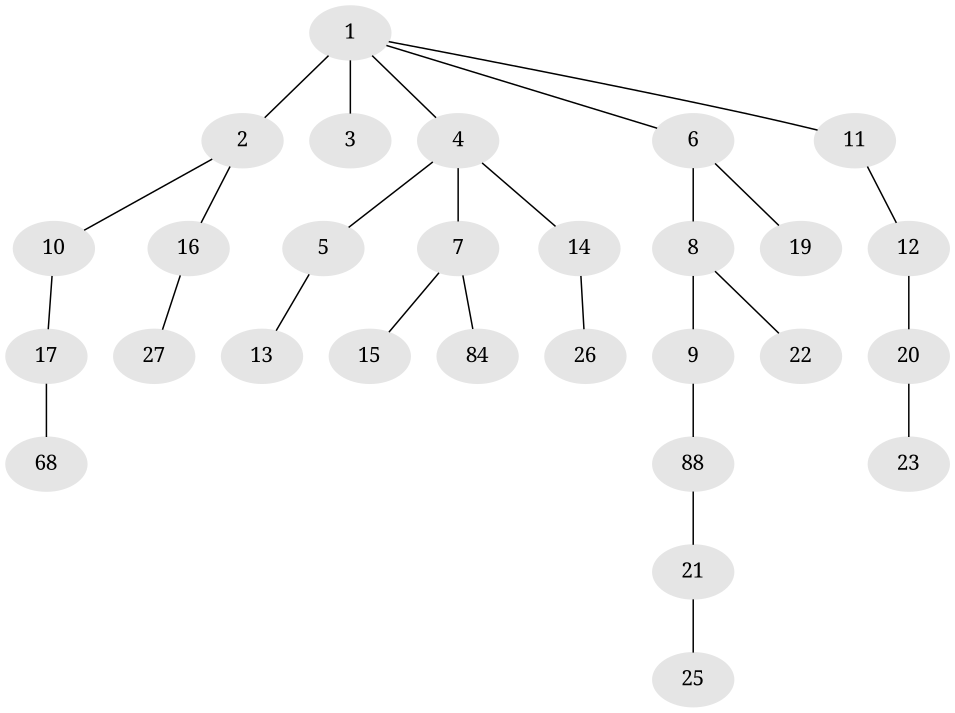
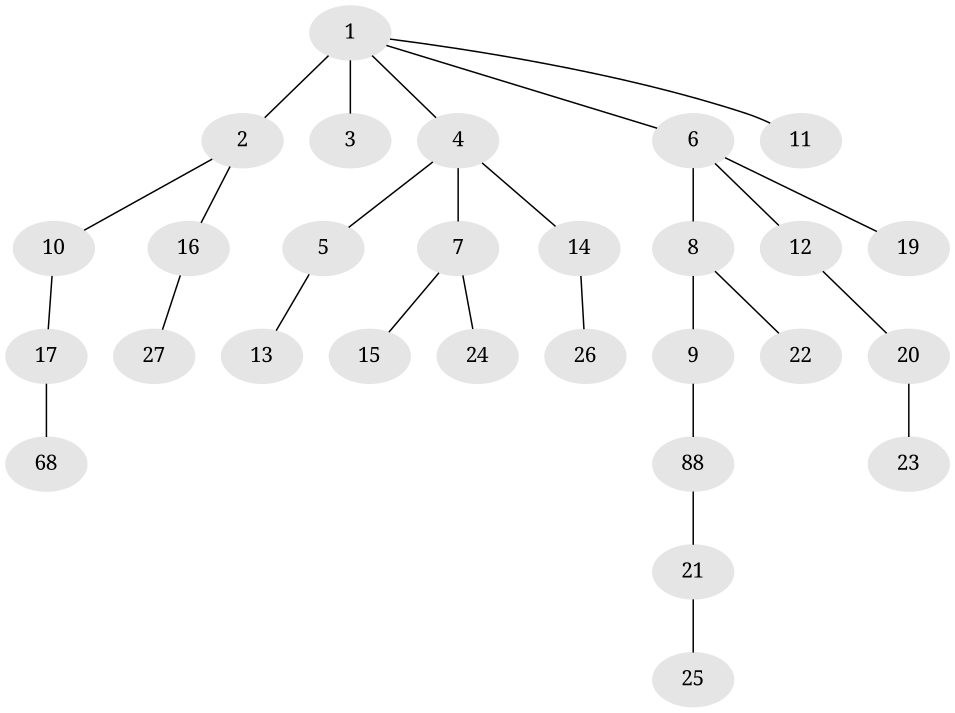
(882, 195) -> (747, 194)
(478, 356) -> (478, 356)
